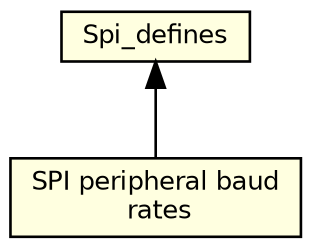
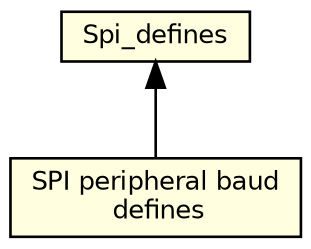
(156, 198) -> (156, 198)
